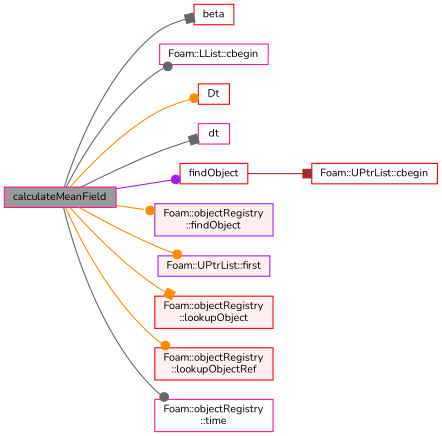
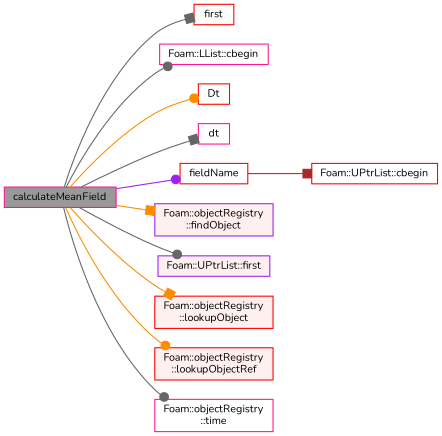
(214, 15) -> (214, 15)
(214, 174) -> (214, 174)
(130, 208) -> (130, 208)
(125, 232) -> (125, 232)
